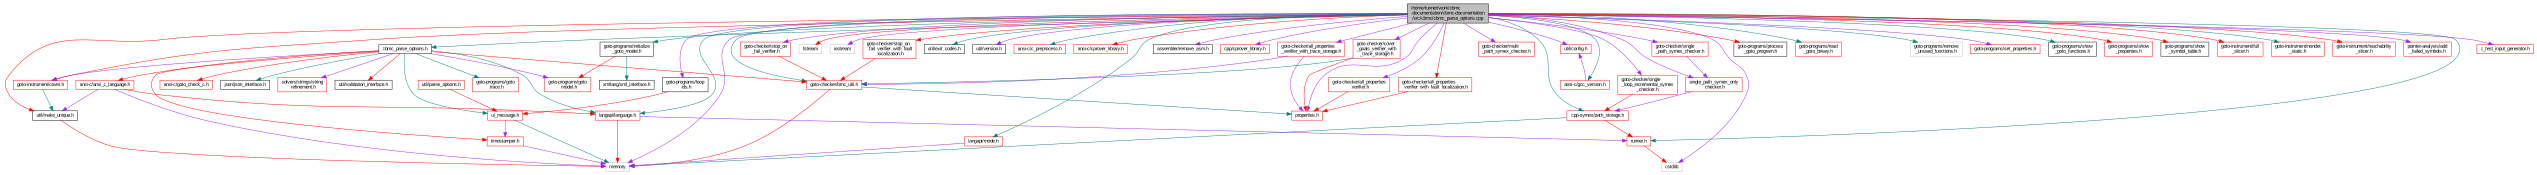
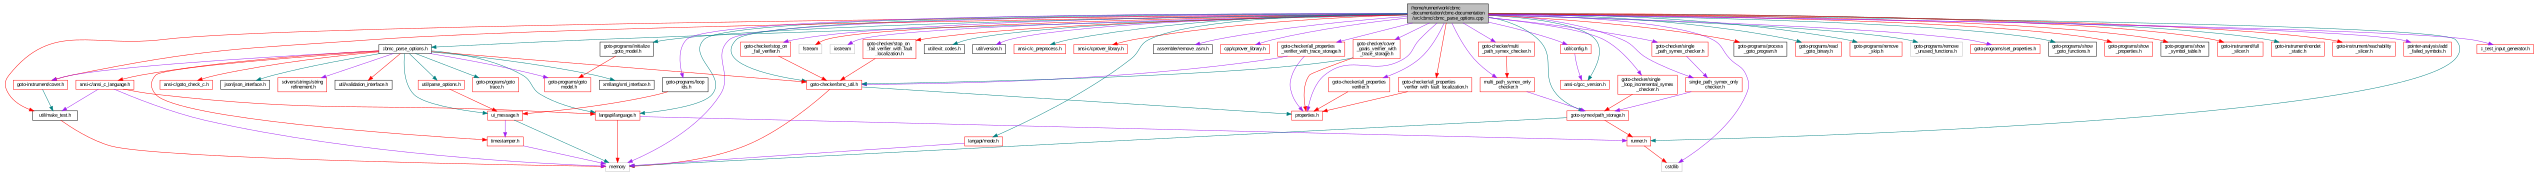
none -> (1876, 49)
(627, 64) -> (521, 63)
none -> (422, 65)
(1584, 69) -> (1577, 65)
none -> (1507, 85)
(55, 116) -> (55, 116)
(1598, 116) -> (1598, 116)
